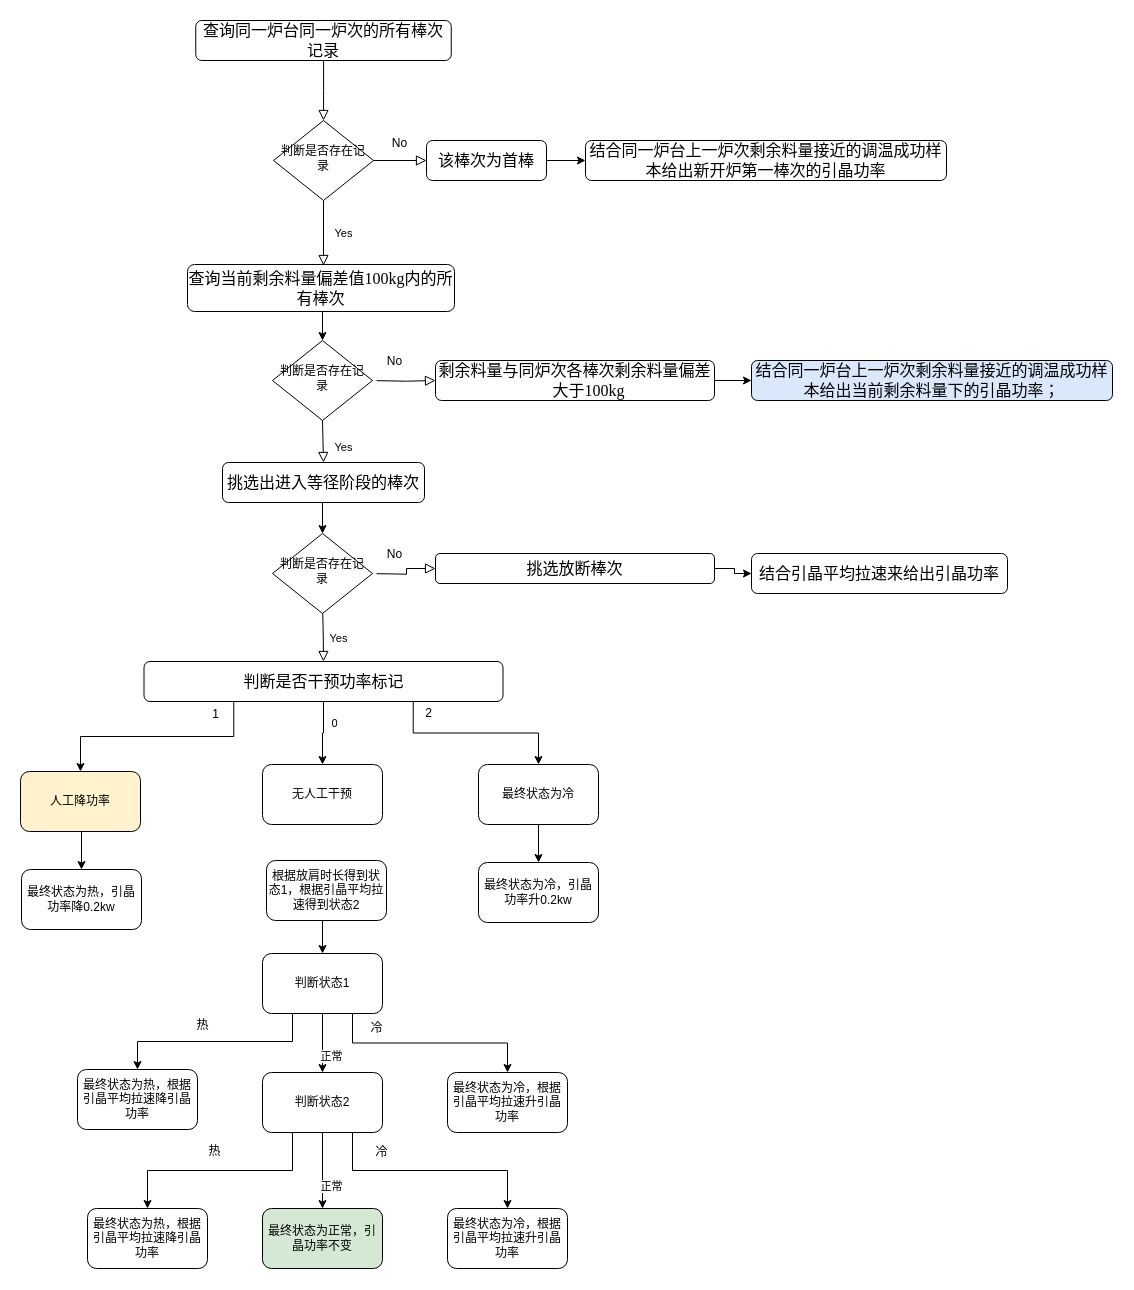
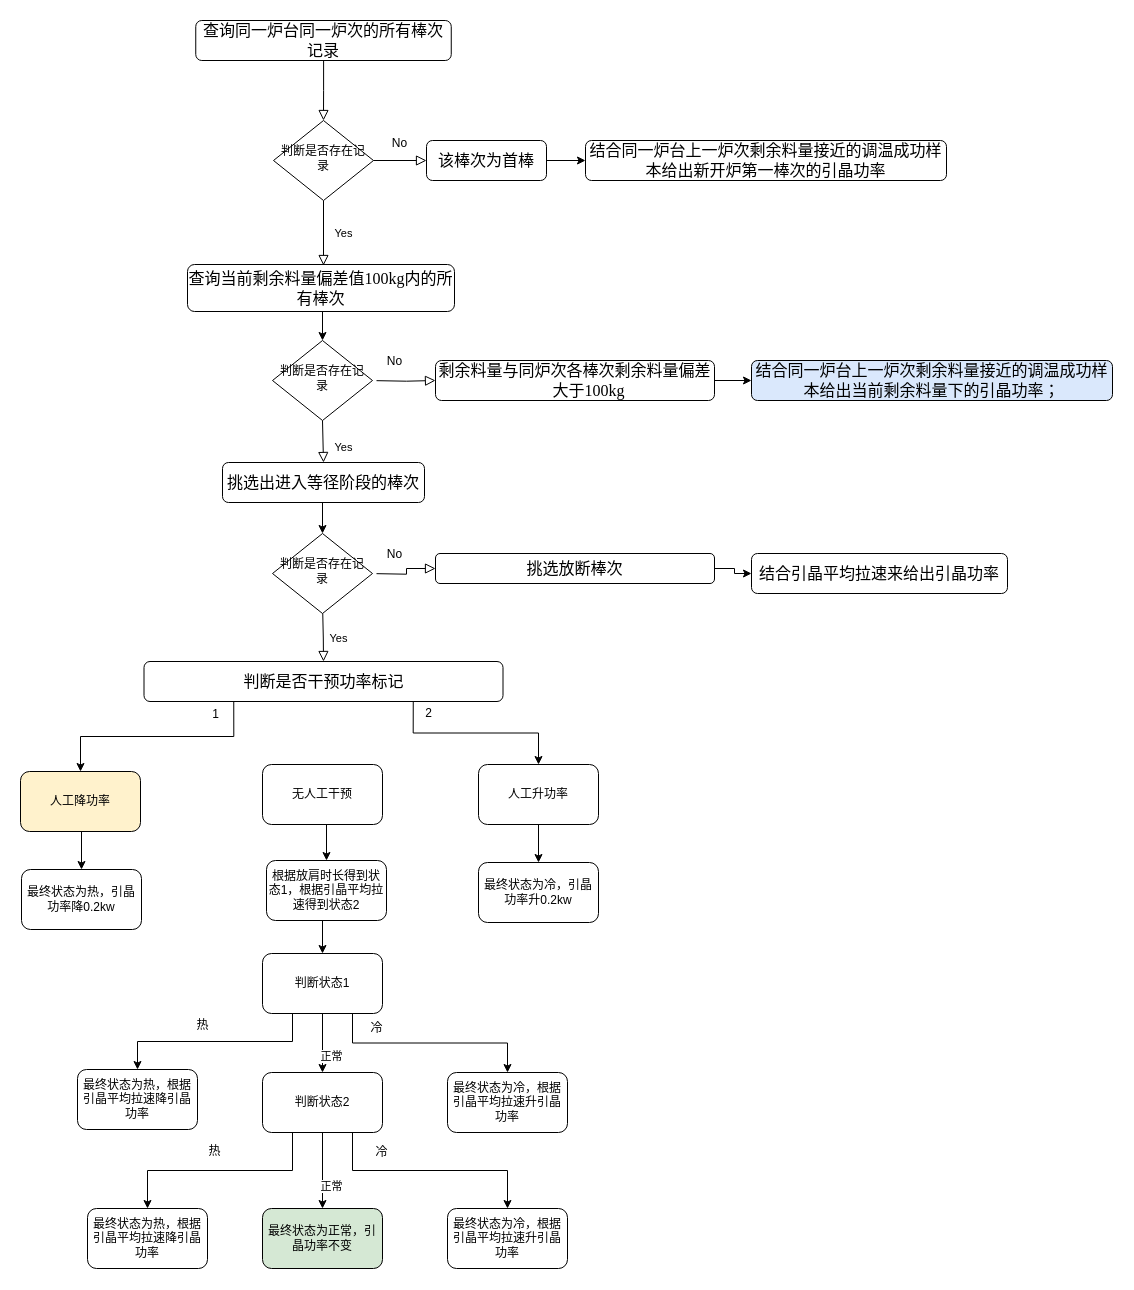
(324, 730) -> none
(539, 795) -> (539, 795)
none -> (327, 838)
